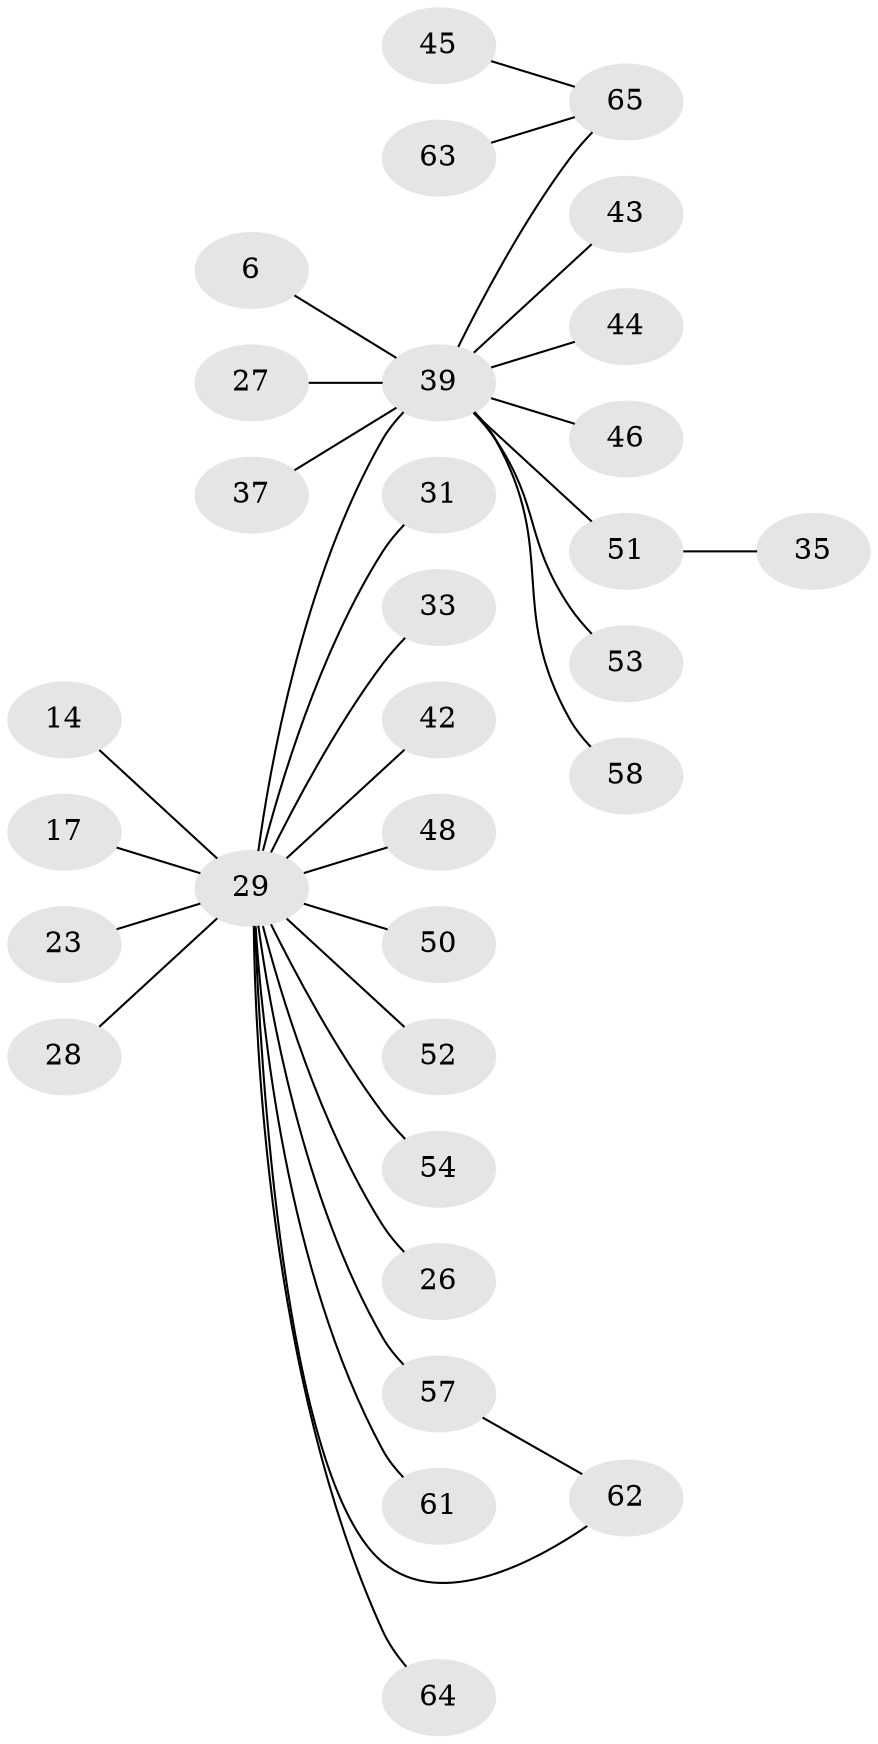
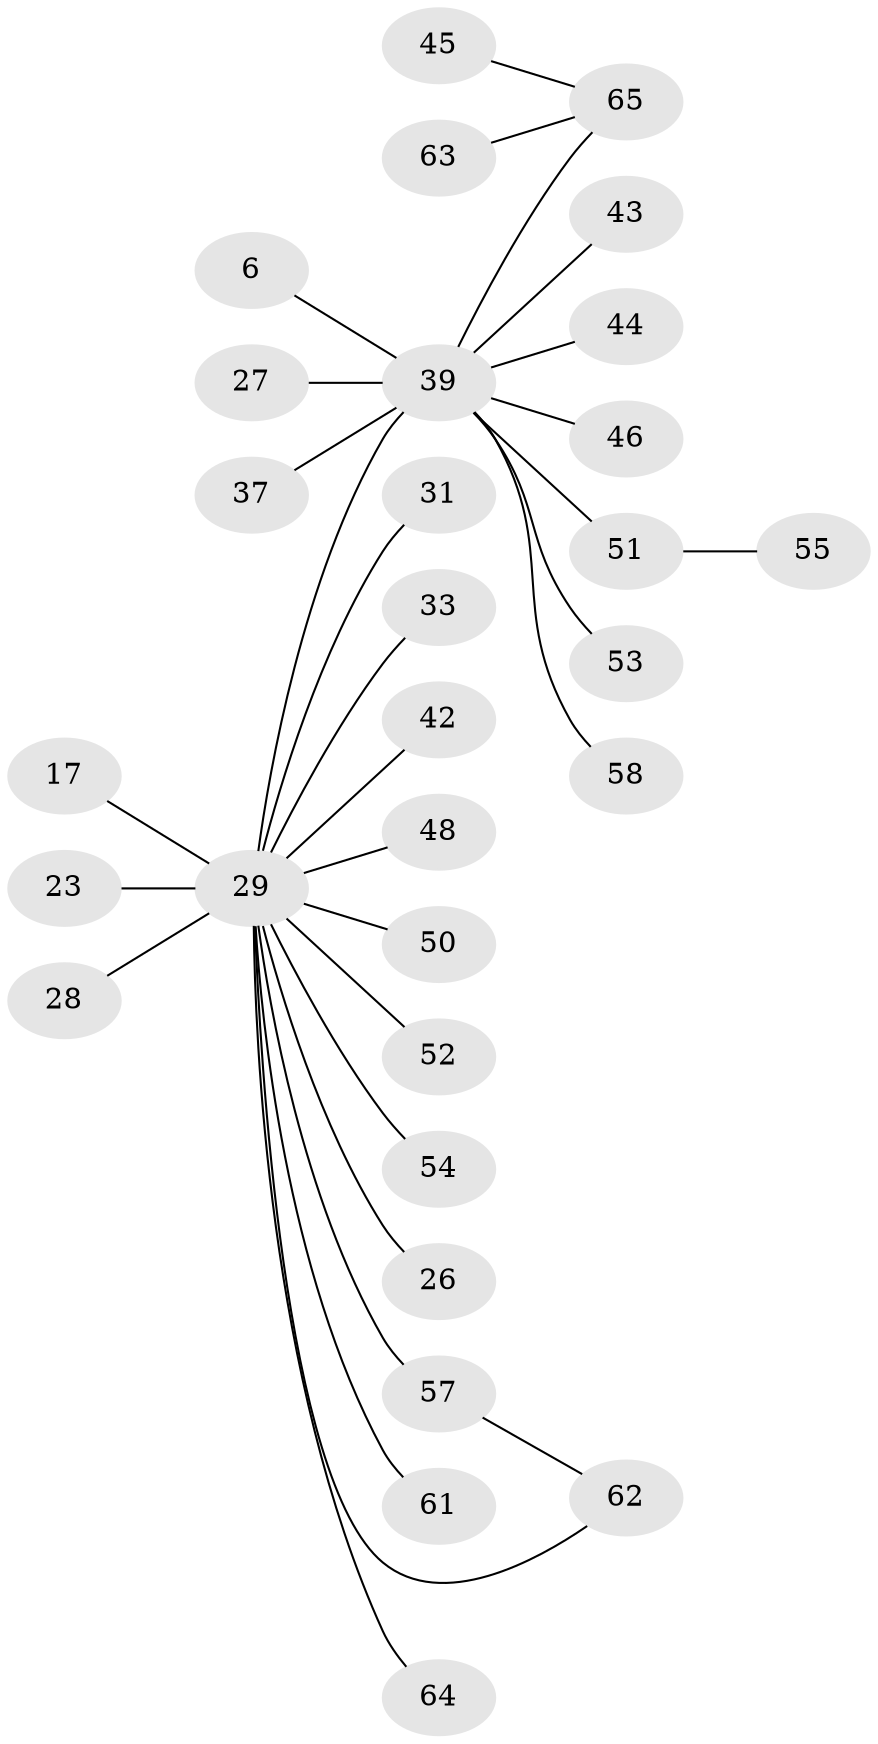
(813, 551) -> (813, 551)
(64, 720) -> none
